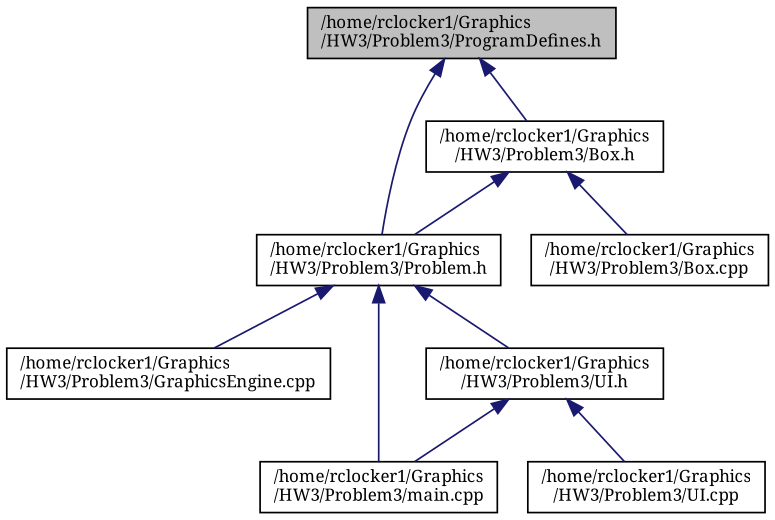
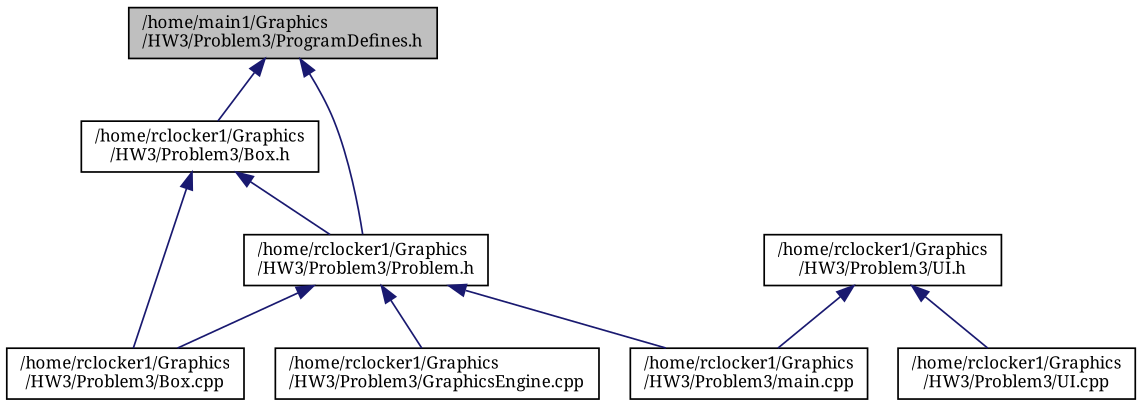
(462, 33) -> (283, 33)
(469, 322) -> (238, 320)
